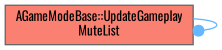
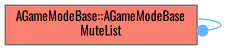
(99, 25) -> (101, 25)
